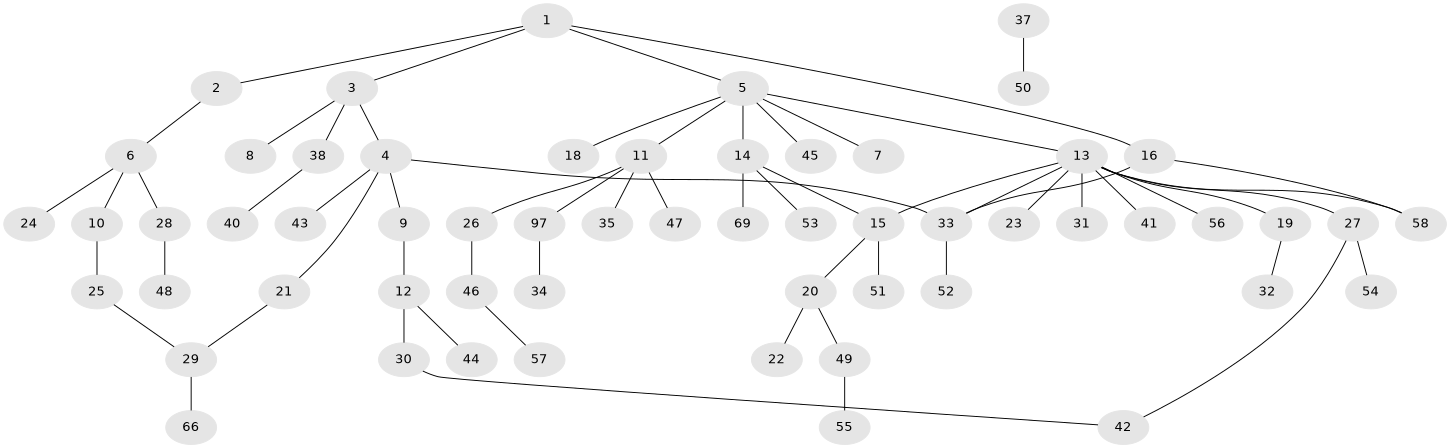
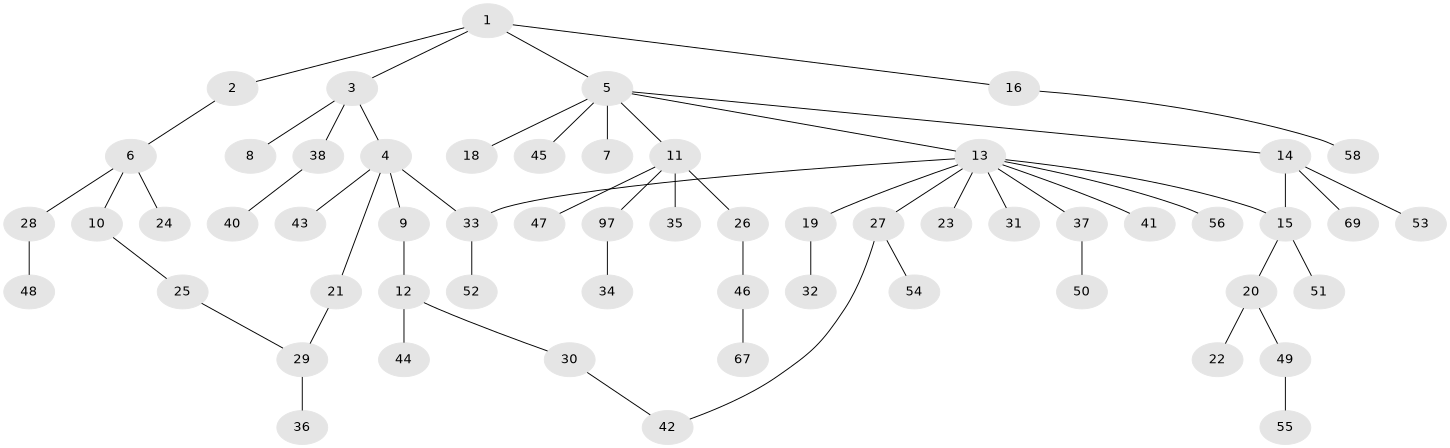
(1061, 188) -> none
(1274, 190) -> (1031, 190)
(540, 360) -> (743, 360)
(191, 428) -> (302, 428)
